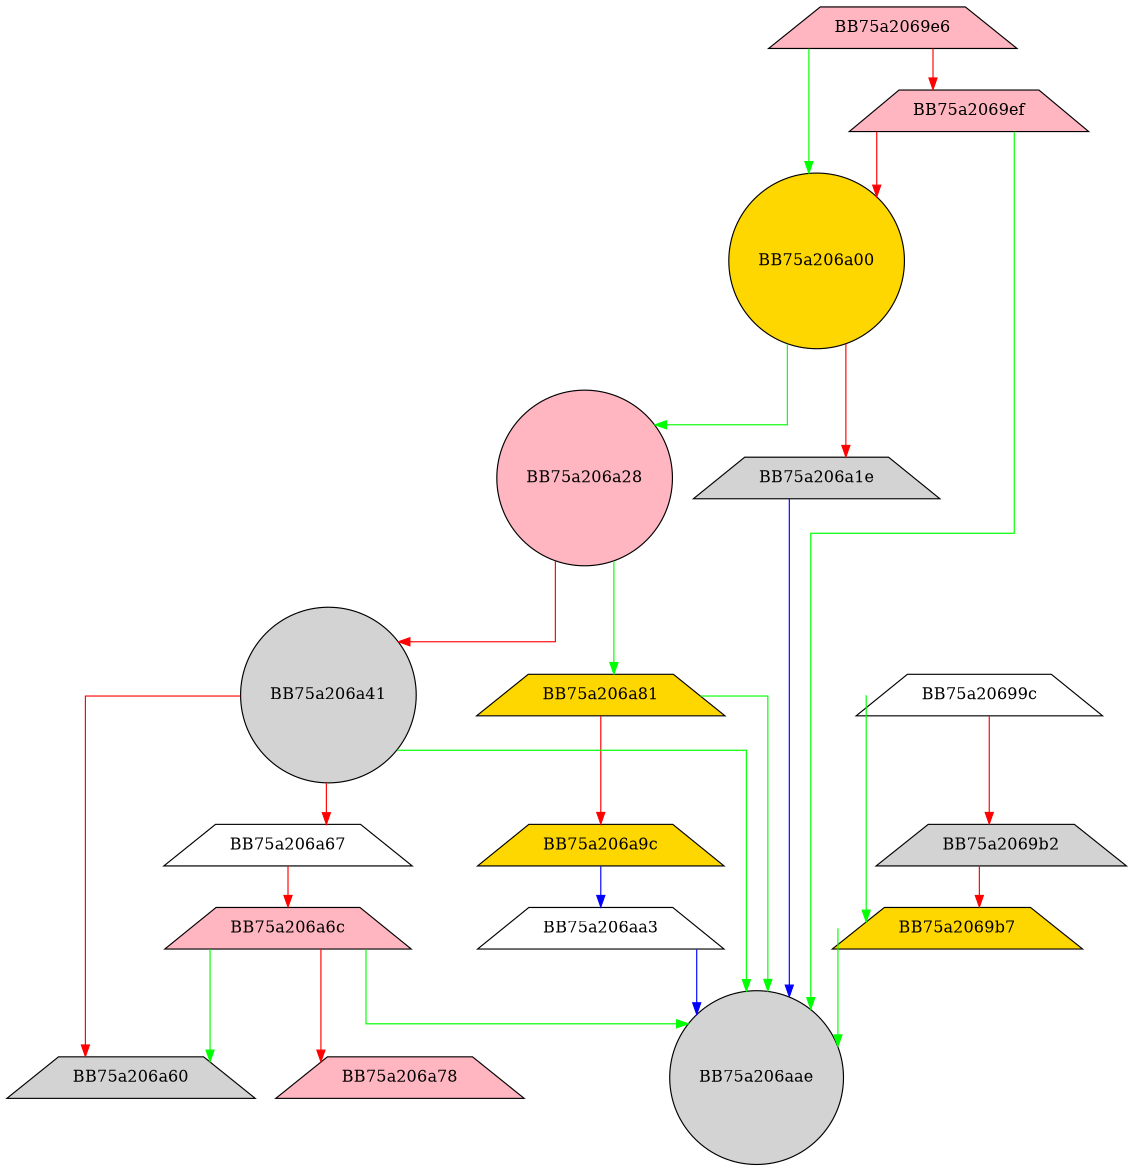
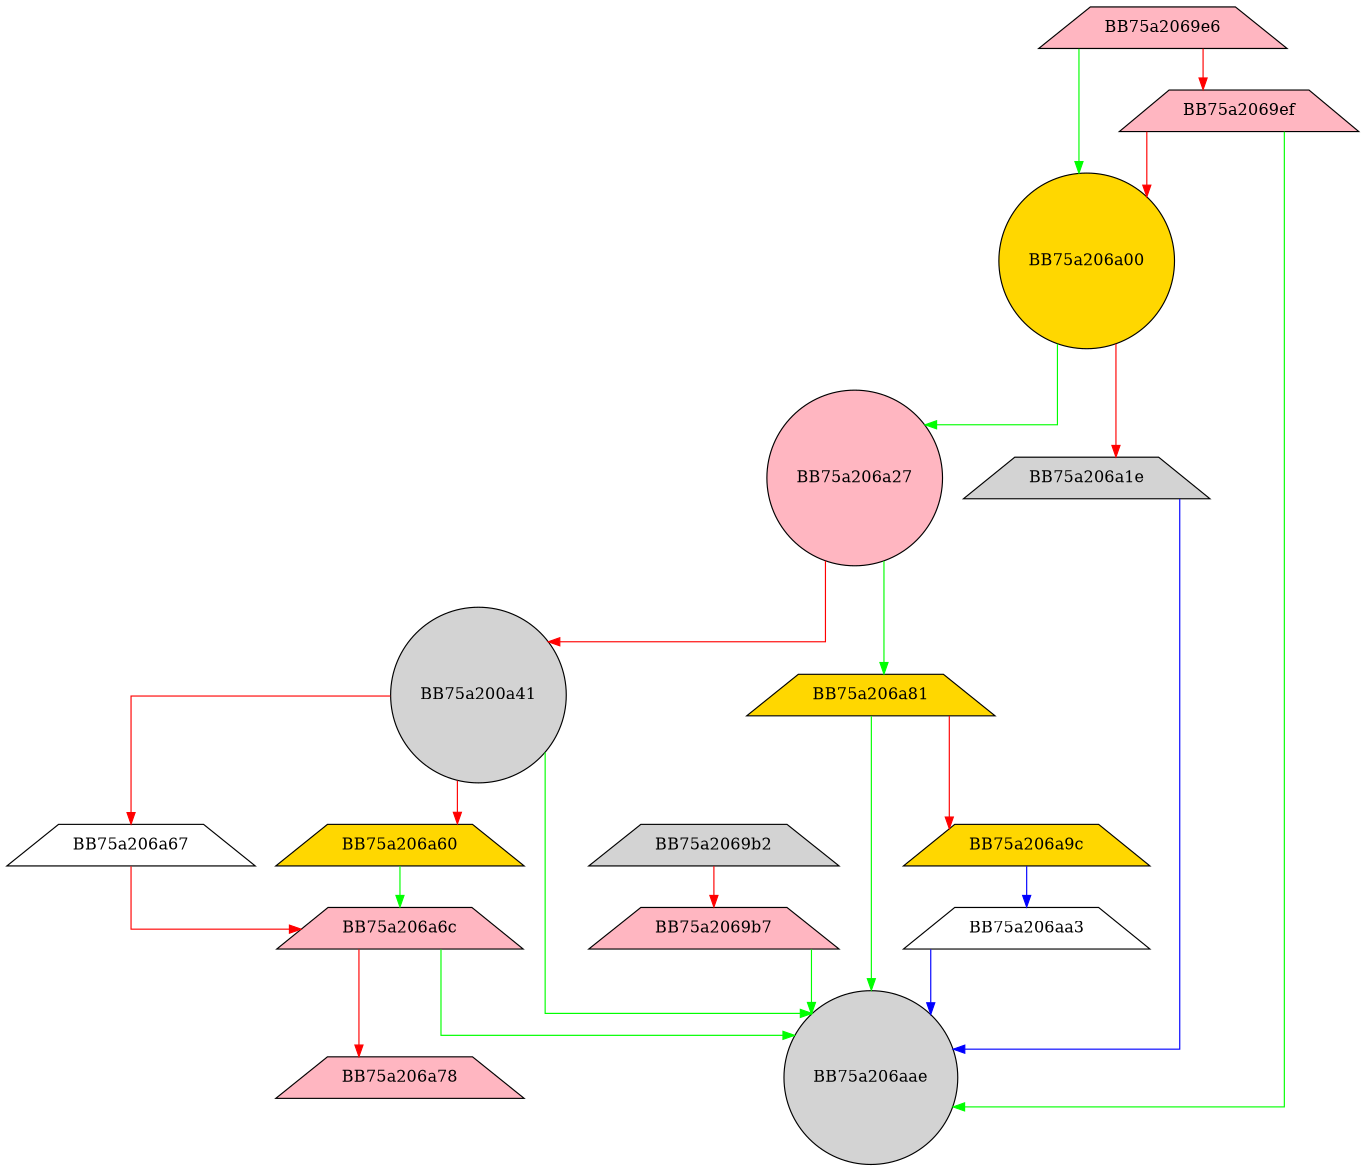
(585, 478) -> (855, 478)
(328, 695) -> (478, 695)
(979, 695) -> none
(957, 928) -> (714, 928)
(210, 1000) -> (400, 881)
(131, 1078) -> (400, 845)
